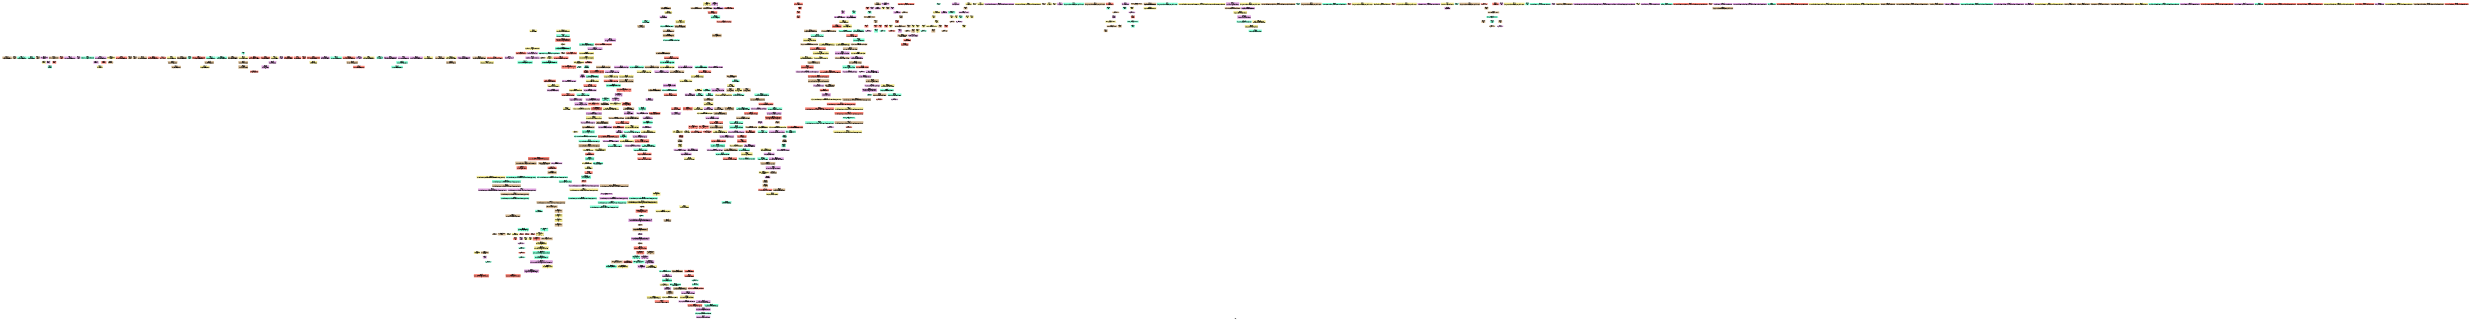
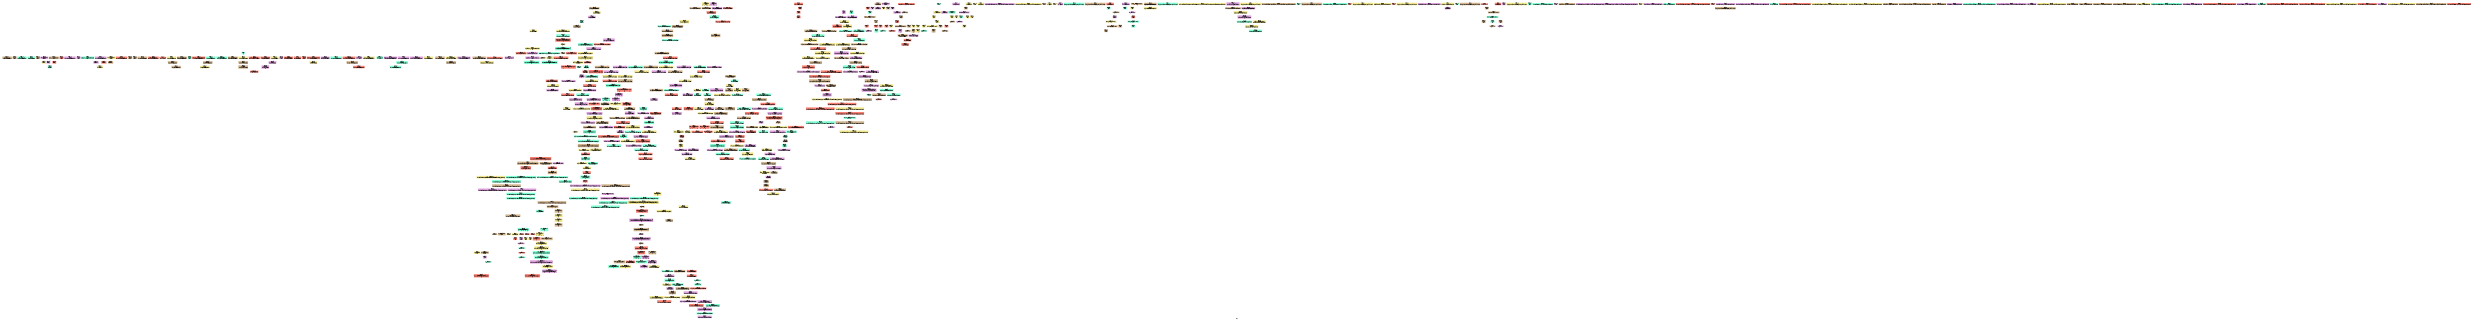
(646, 22) -> (582, 22)
(515, 194) -> (521, 194)
